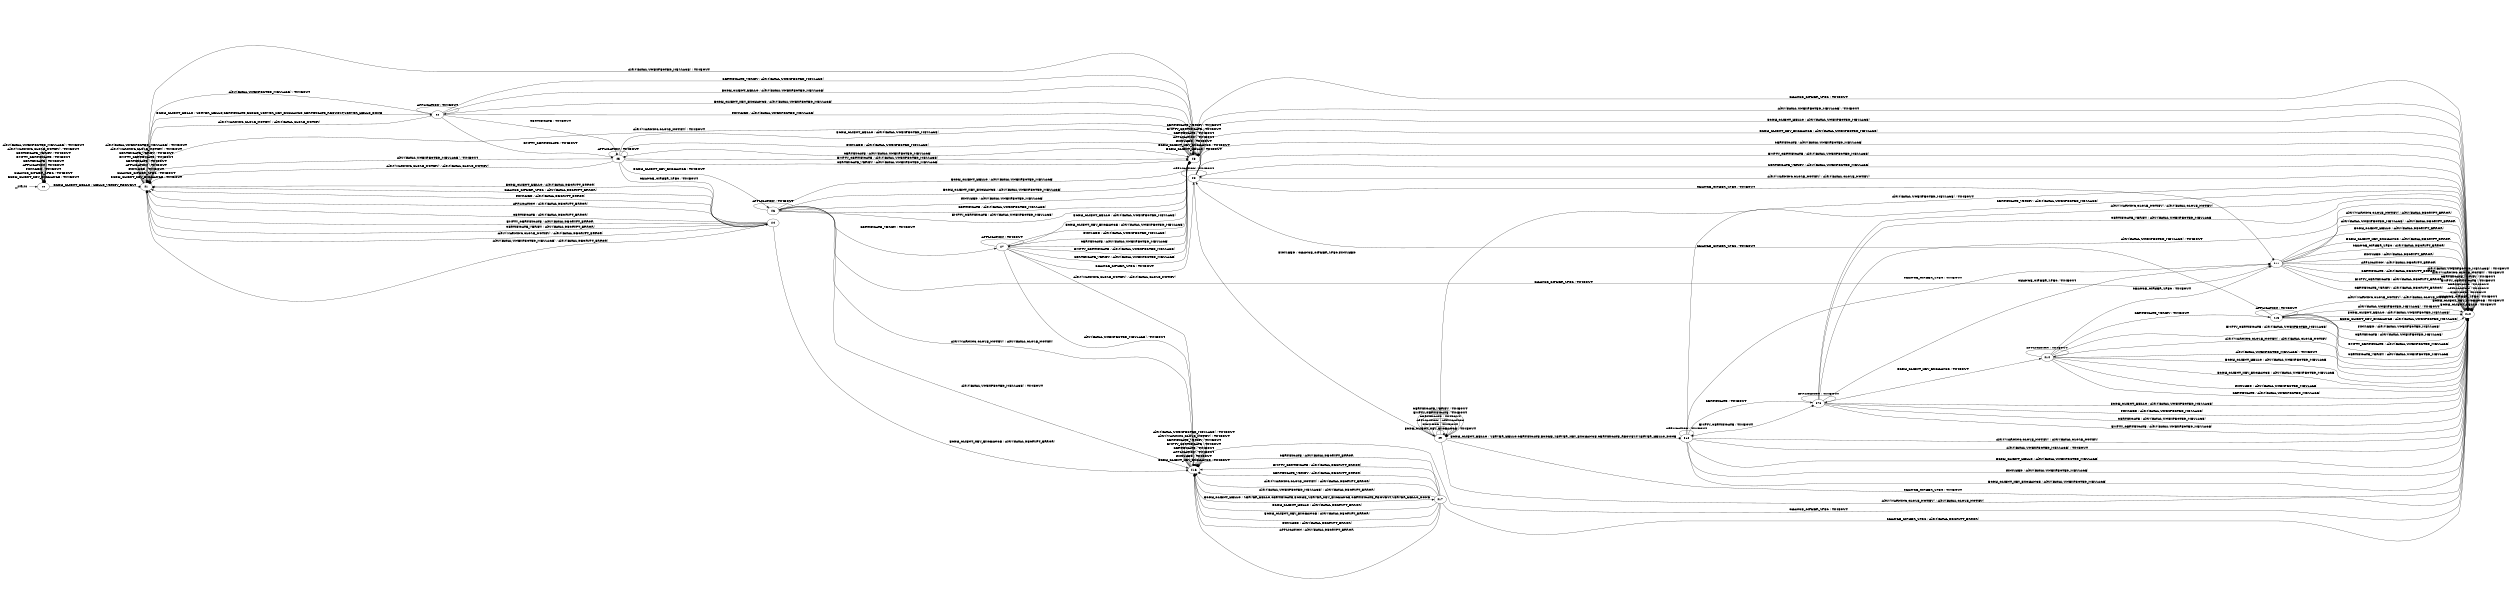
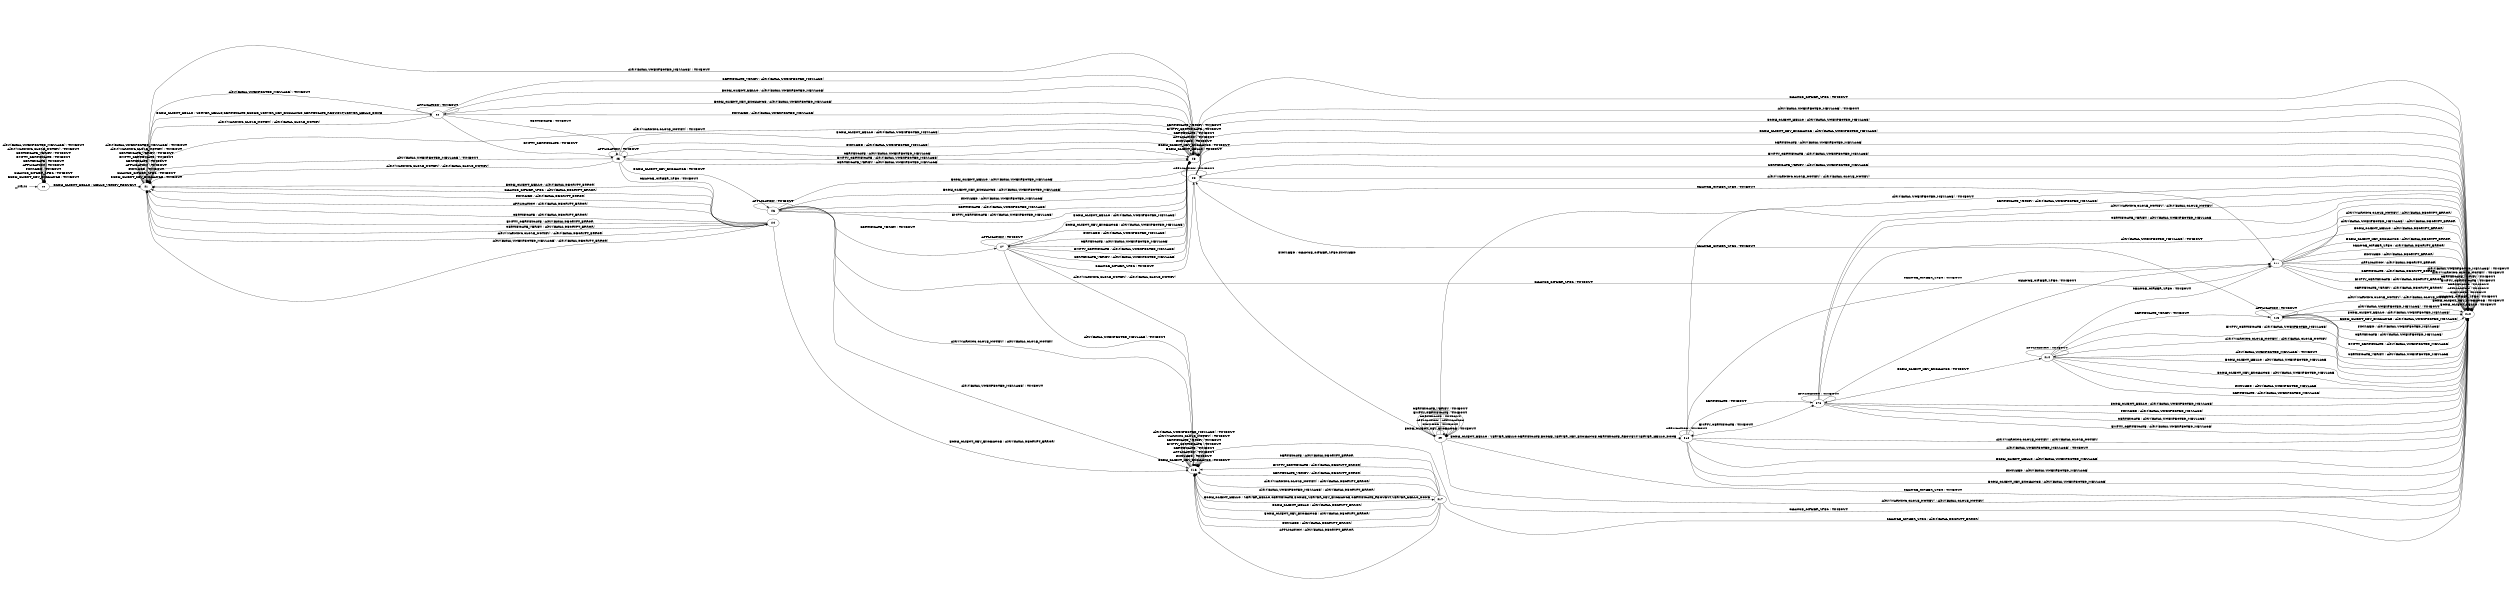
(1277, 338) -> (1277, 338)
